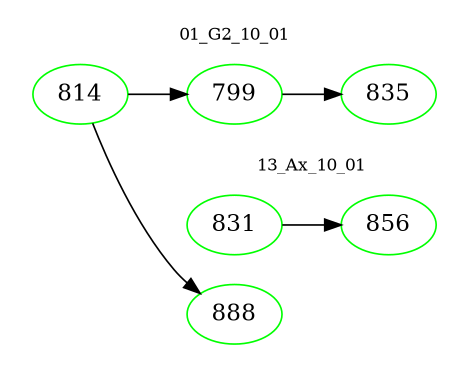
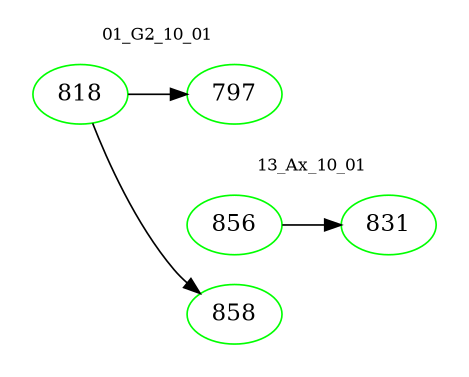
(80, 94) -> (80, 94)
(235, 94) -> (235, 94)
(389, 94) -> none
(303, 225) -> (303, 225)
(235, 314) -> (235, 314)
